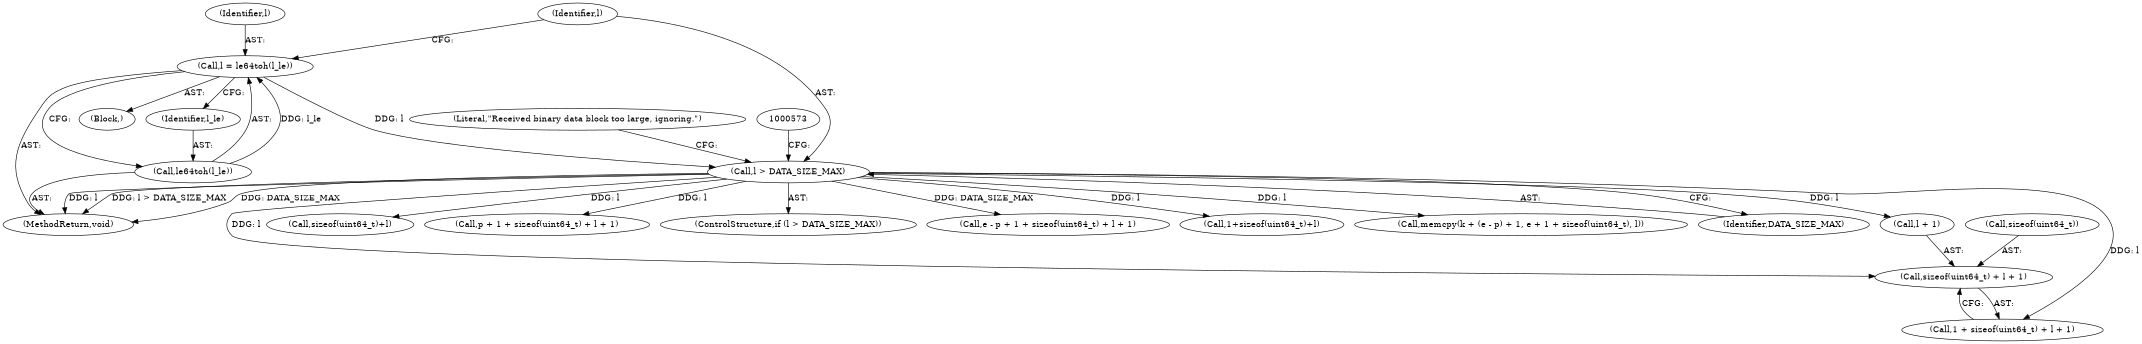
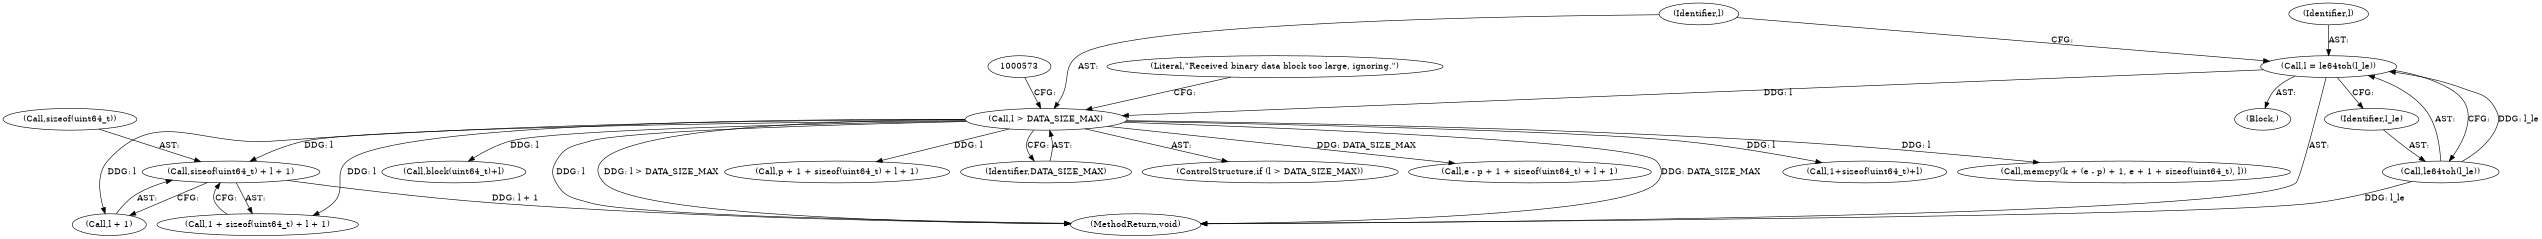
(44, 198) -> (2385, 198)
none -> (172, 198)
none -> (597, 210)
(340, 225) -> (454, 172)
